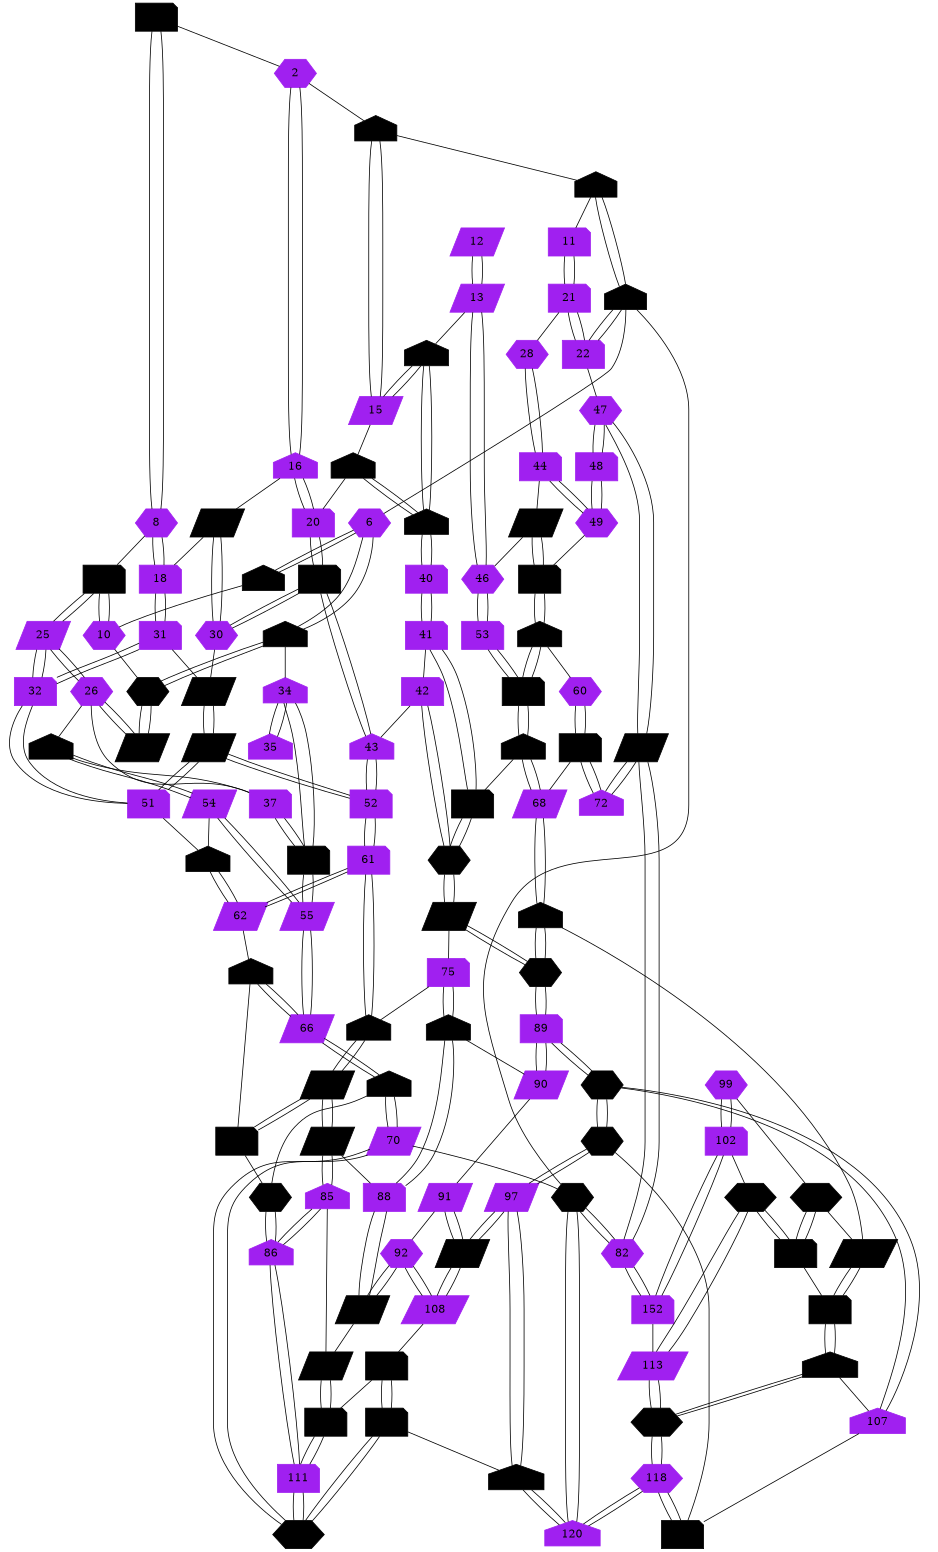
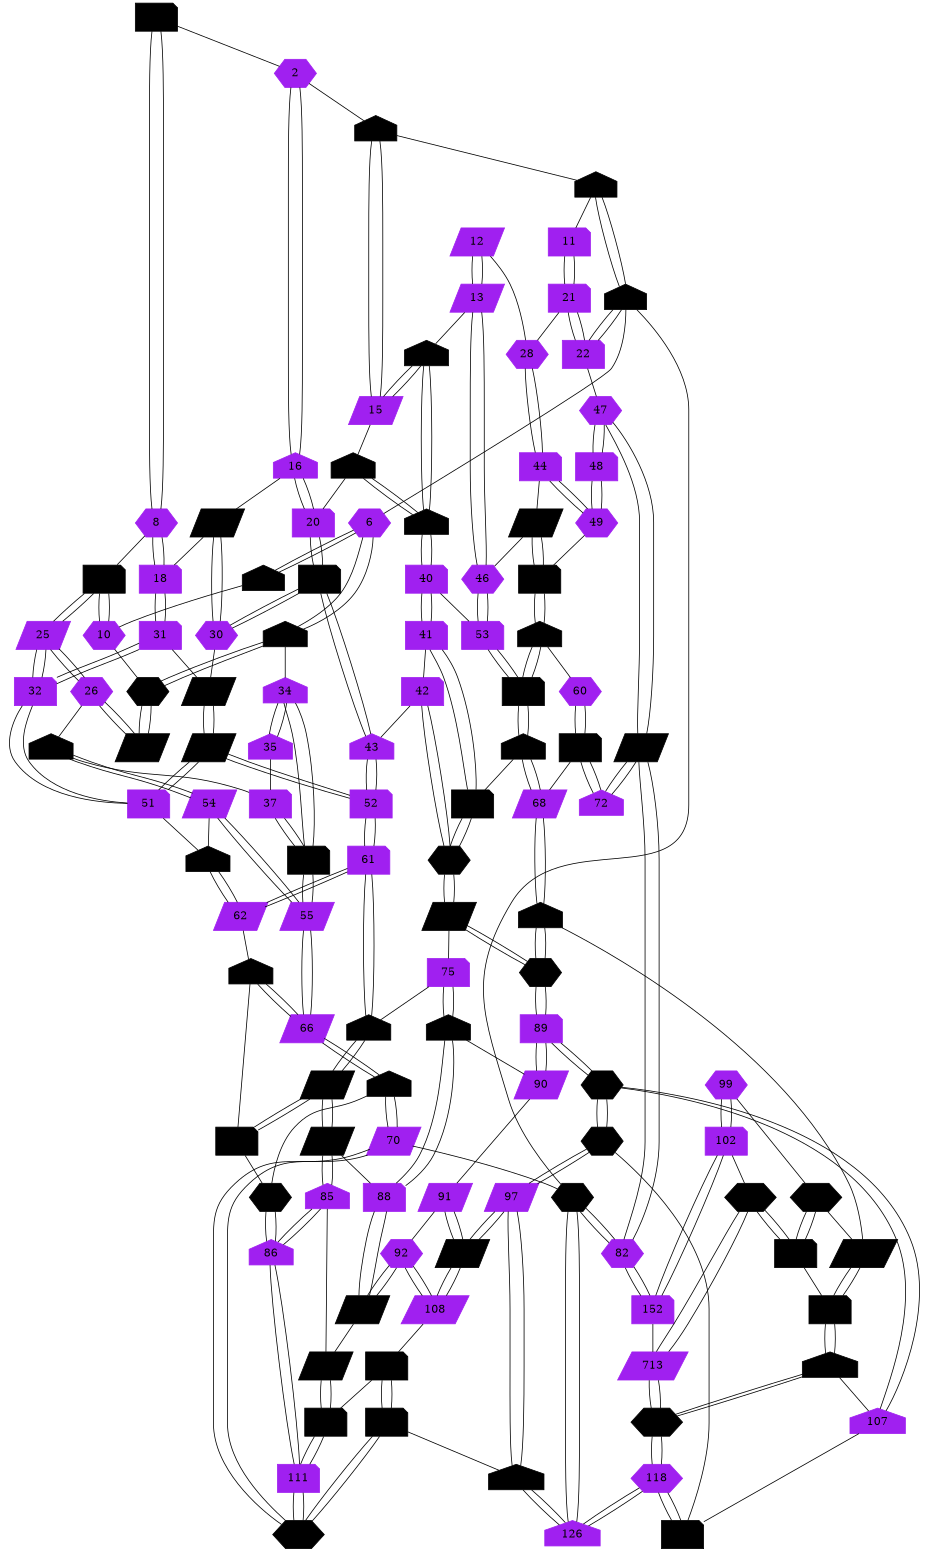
none -> (515, 295)
none -> (455, 607)
(183, 784) -> (270, 779)
(653, 1366) -> (653, 1366)
(572, 1535) -> (572, 1535)
